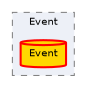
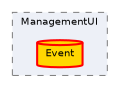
(43, 22) -> (60, 22)
